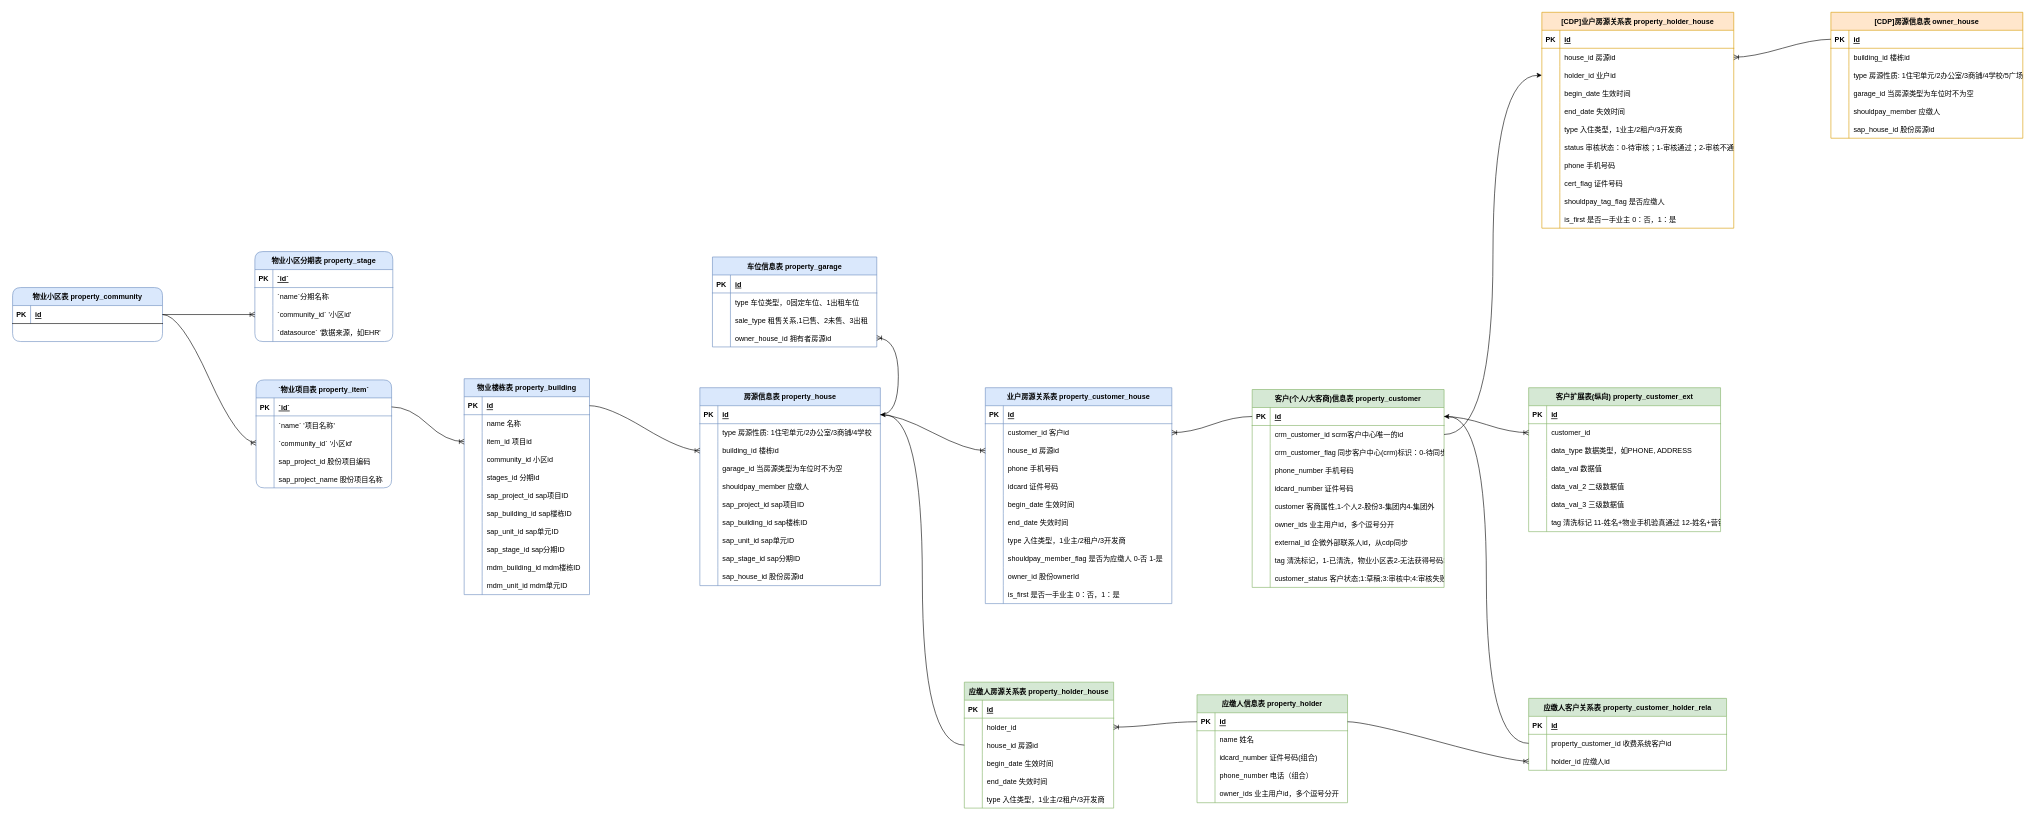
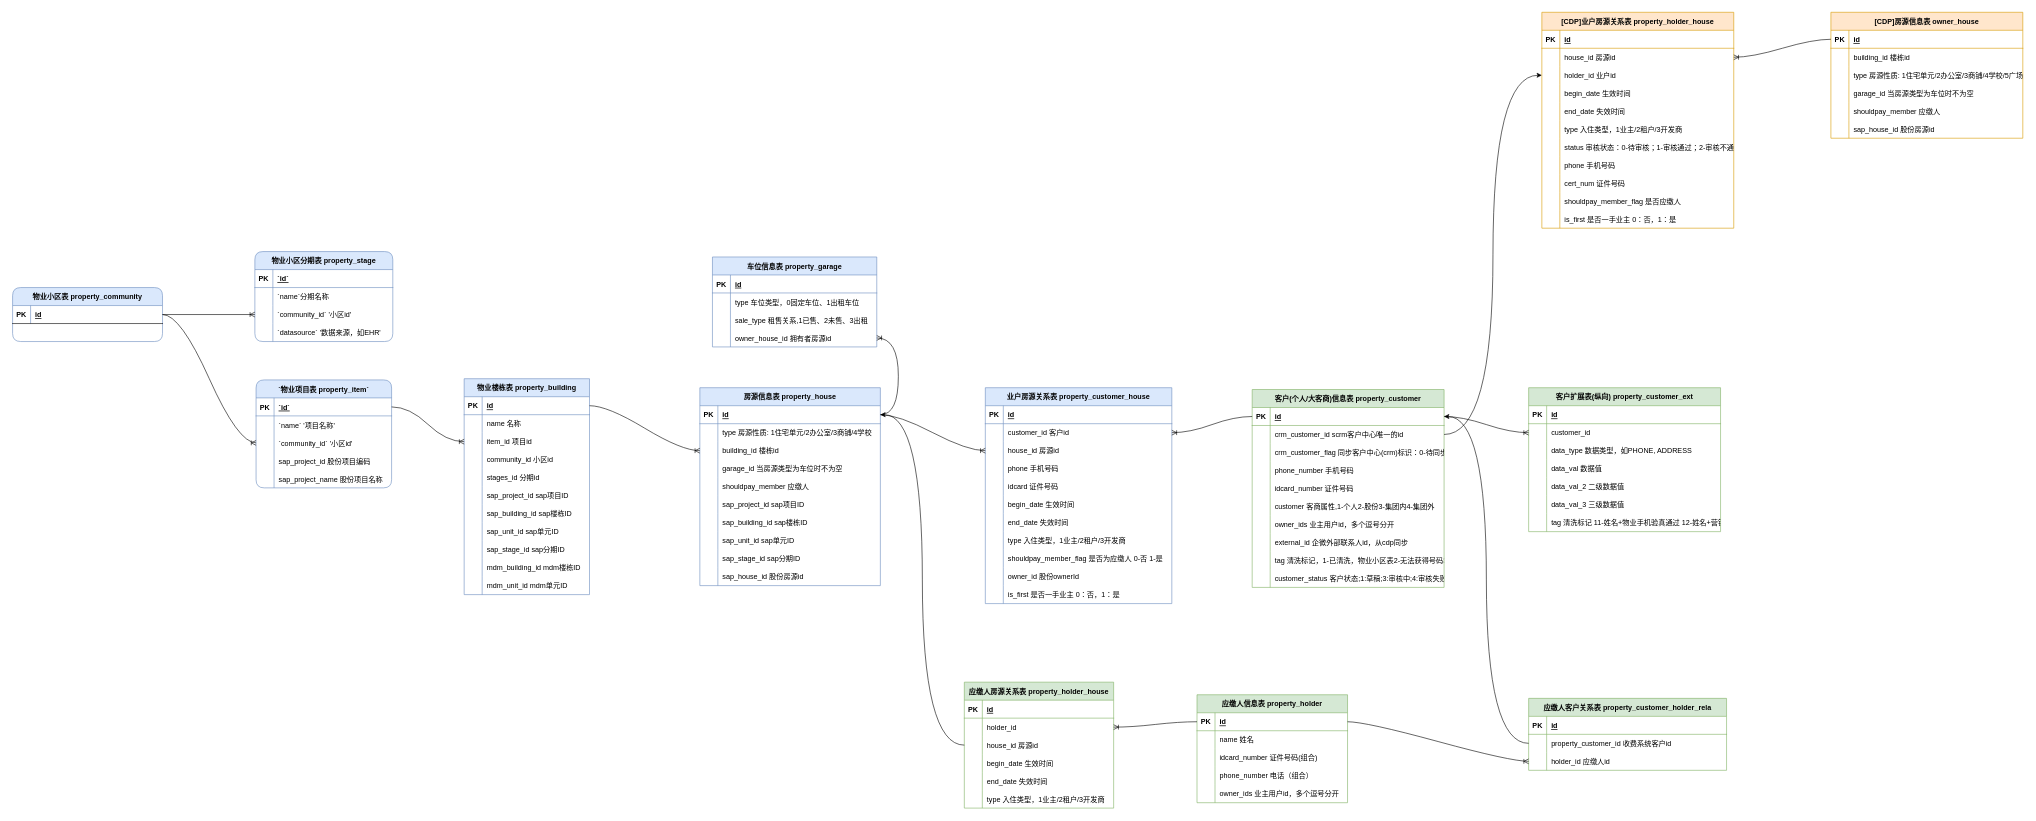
(1598, 184) -> (1597, 184)
(1619, 202) -> (1625, 202)
